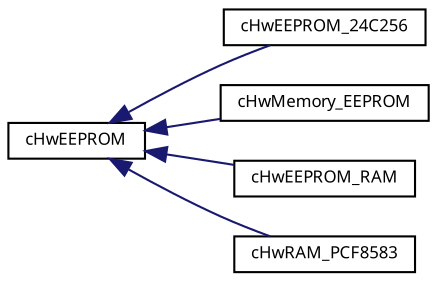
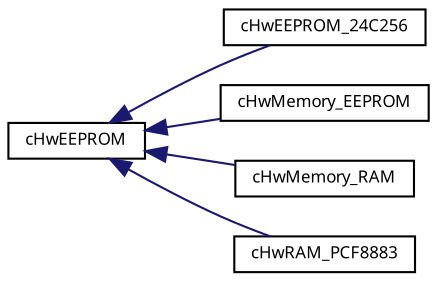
(325, 179) -> (325, 179)
(325, 254) -> (325, 254)
